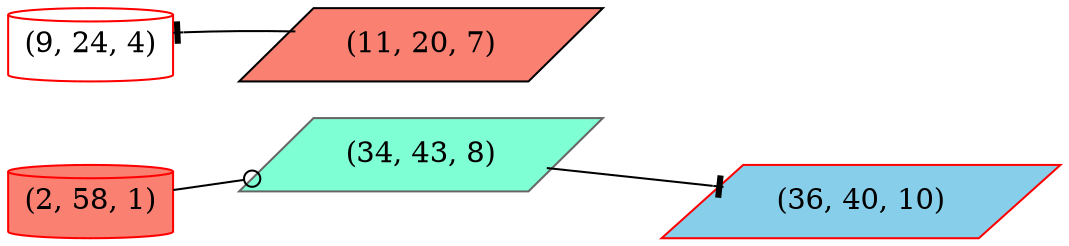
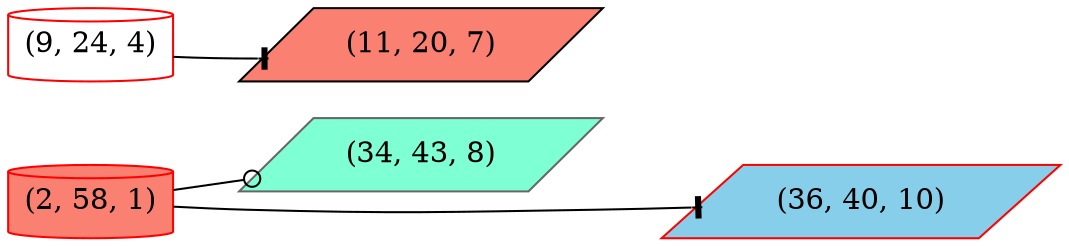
(240, 31) -> (216, 58)
(630, 177) -> (432, 212)
